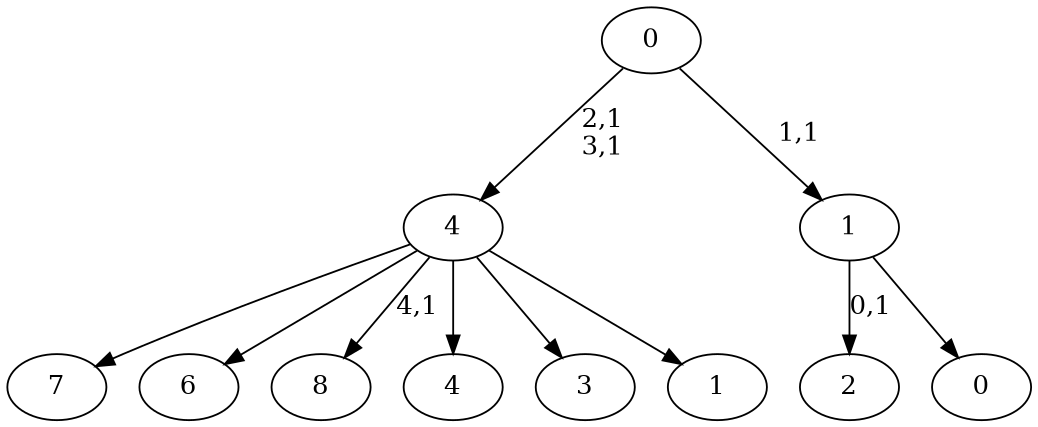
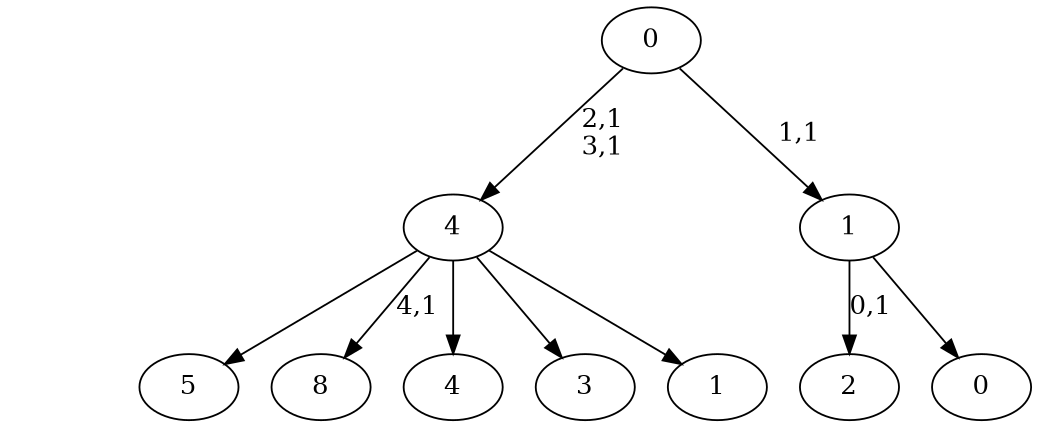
(57, 387) -> none
(189, 387) -> (189, 387)
